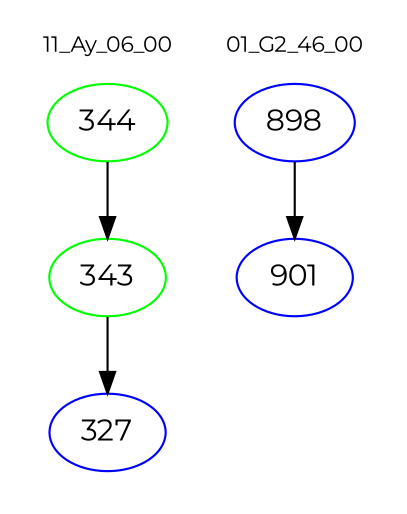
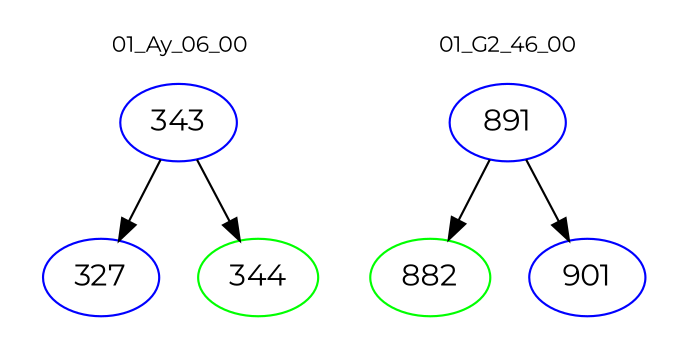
(109, 46) -> (181, 46)
(295, 123) -> (508, 123)
(108, 190) -> (213, 190)
(108, 278) -> (179, 123)
none -> (430, 278)
